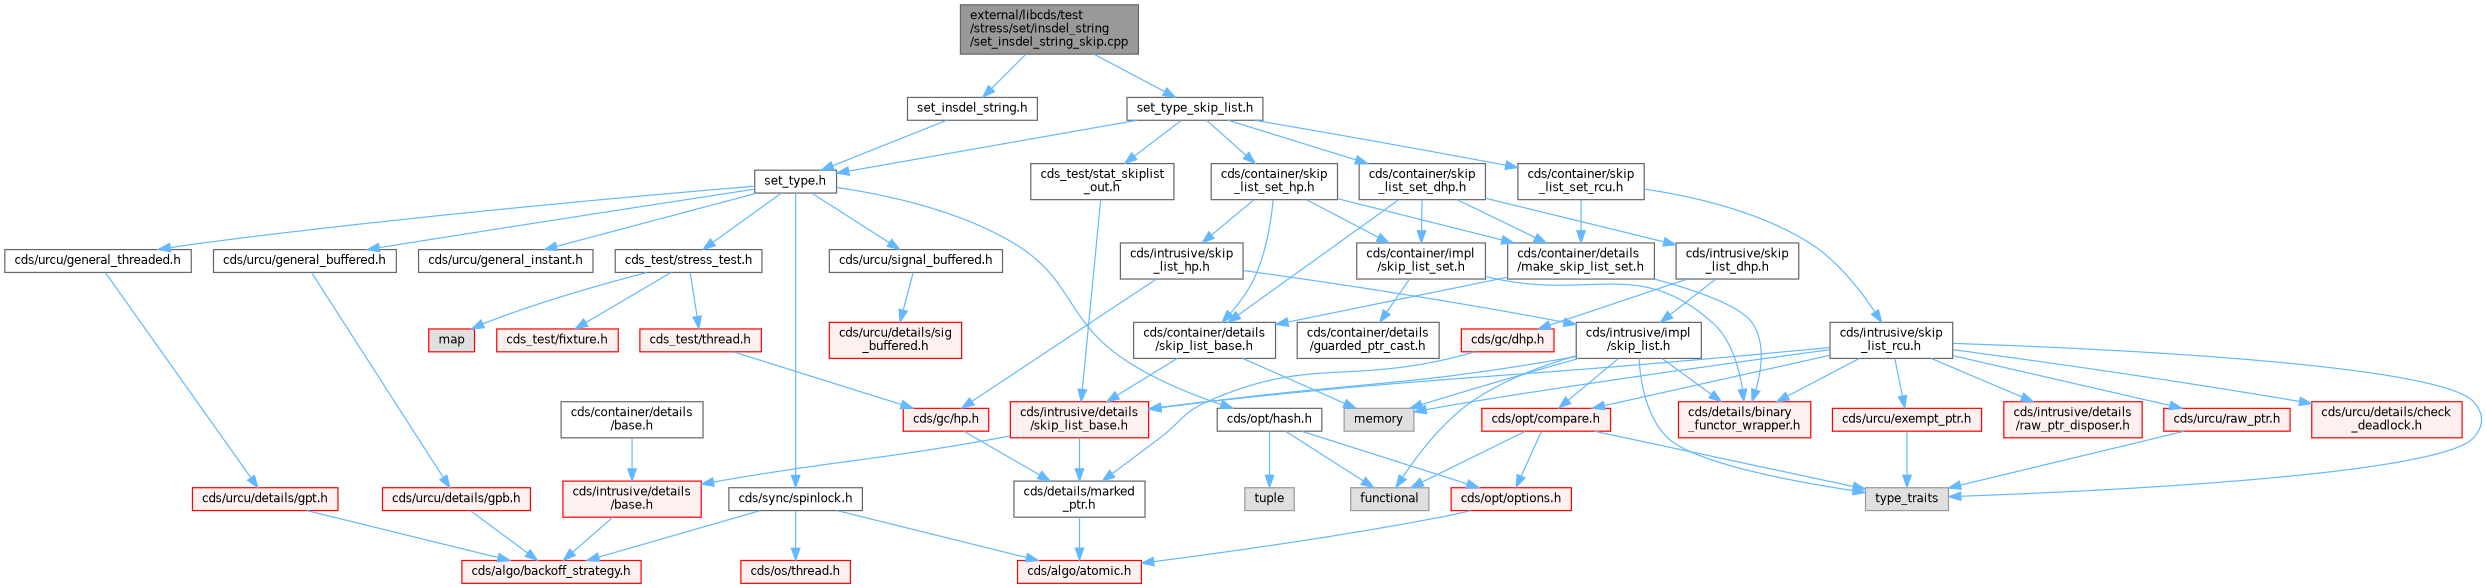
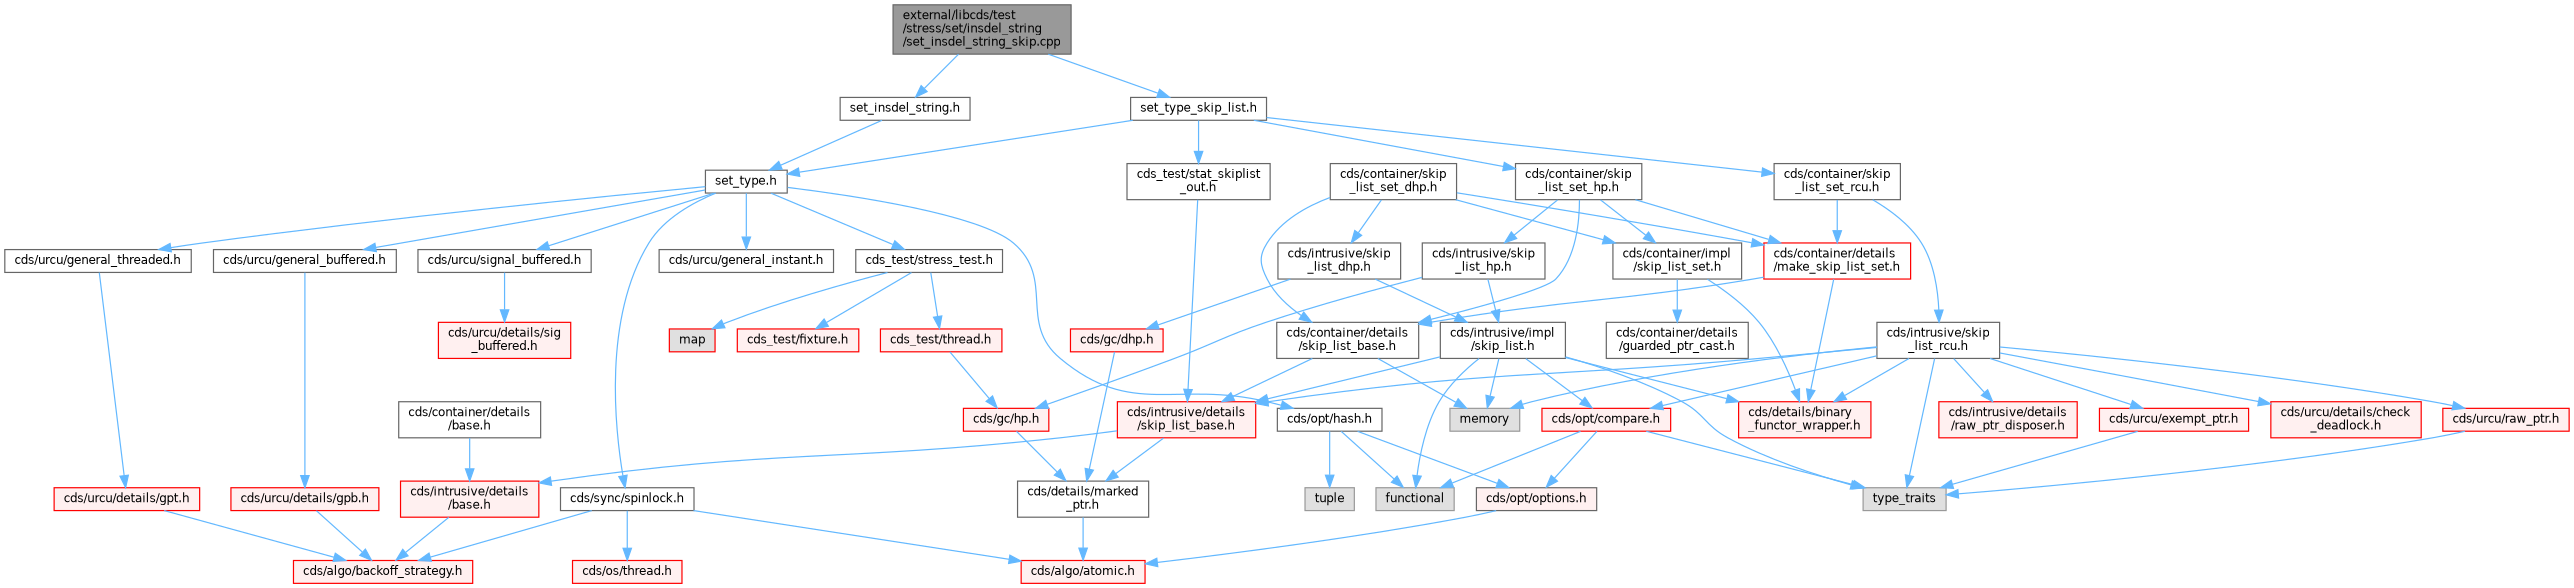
(1292, 140) -> none
(1581, 261) -> (1837, 261)
(1511, 499) -> (1537, 499)
